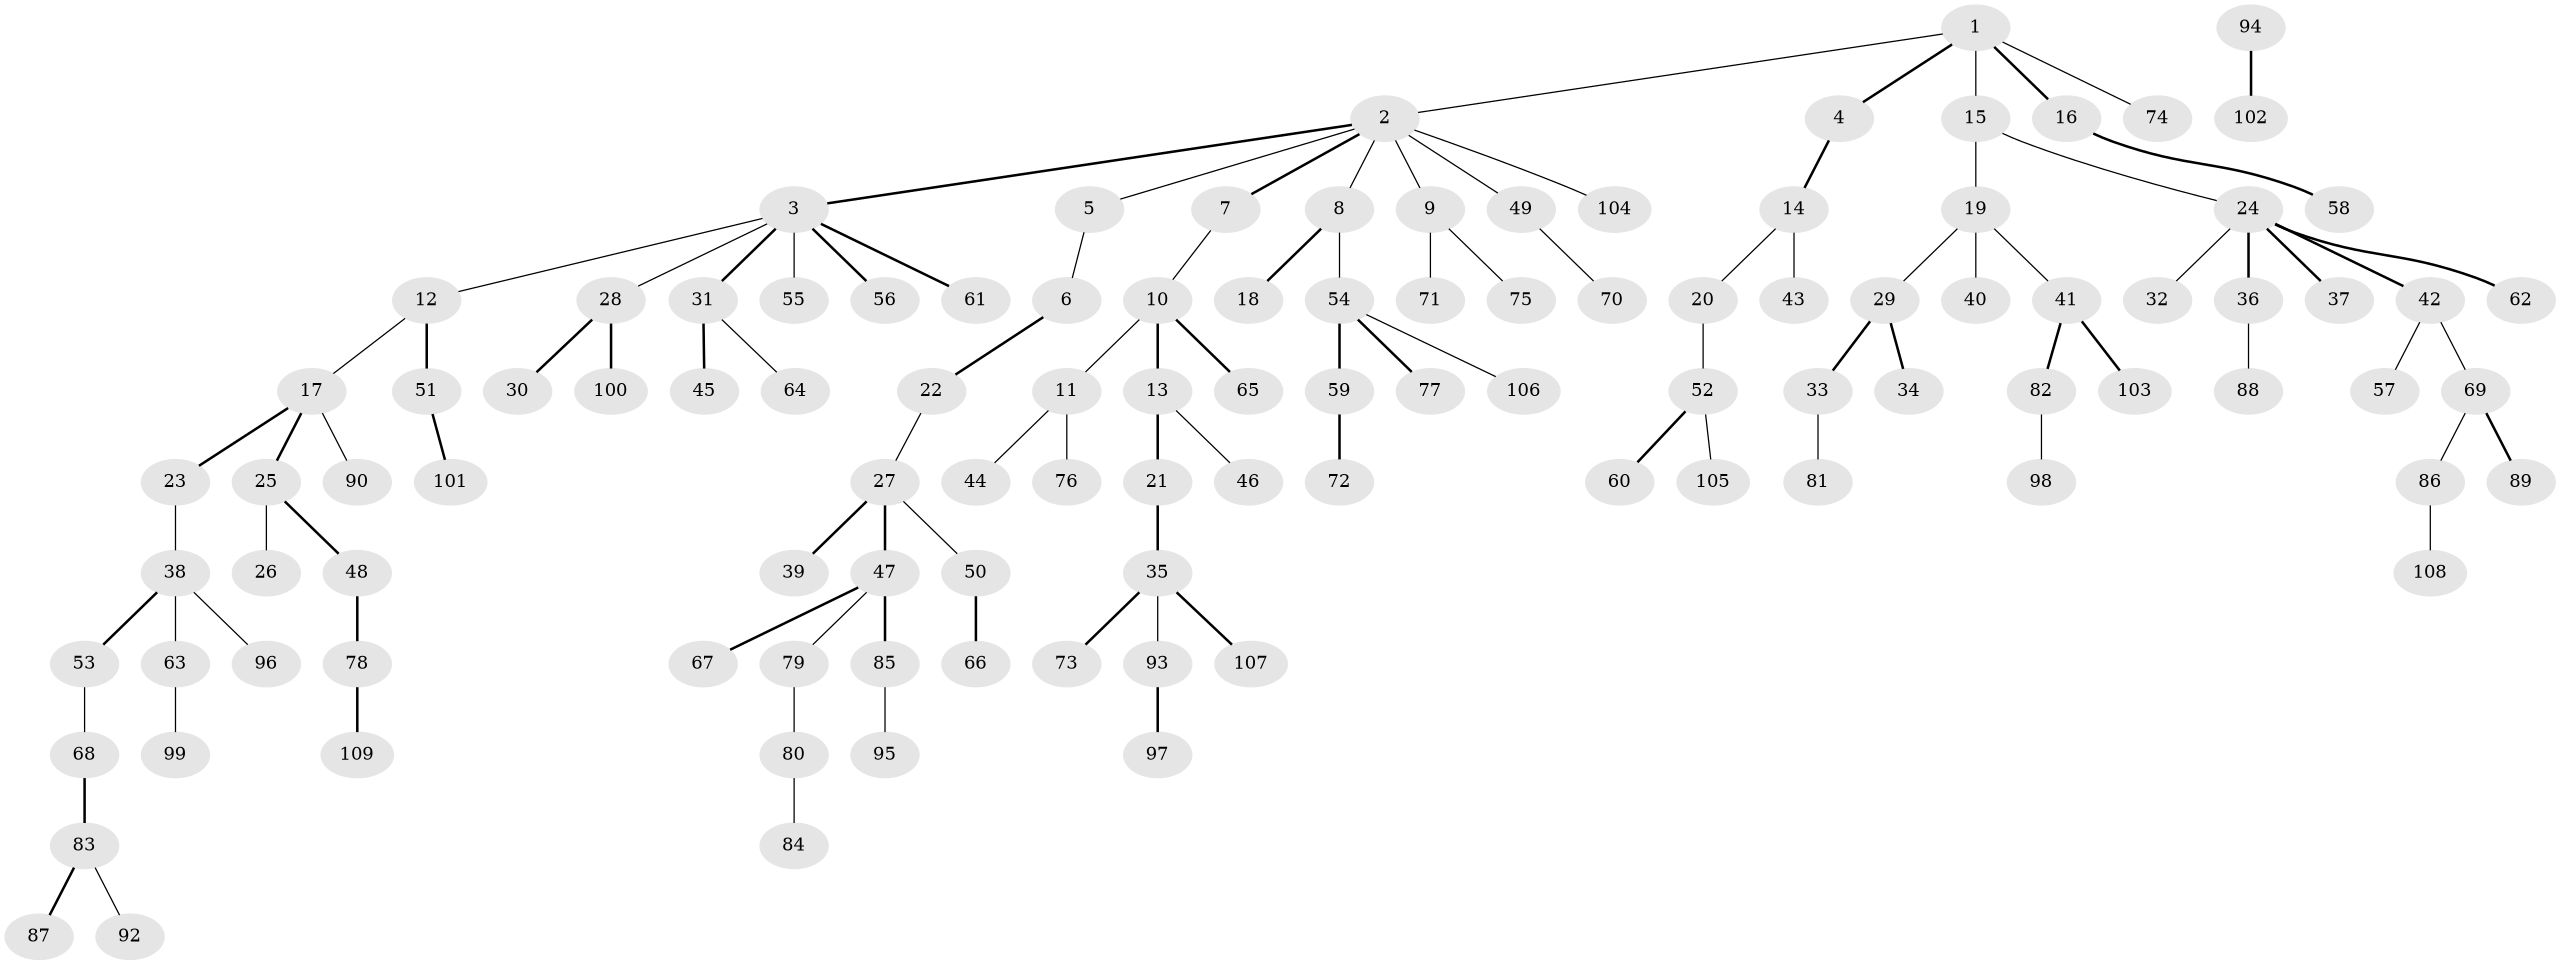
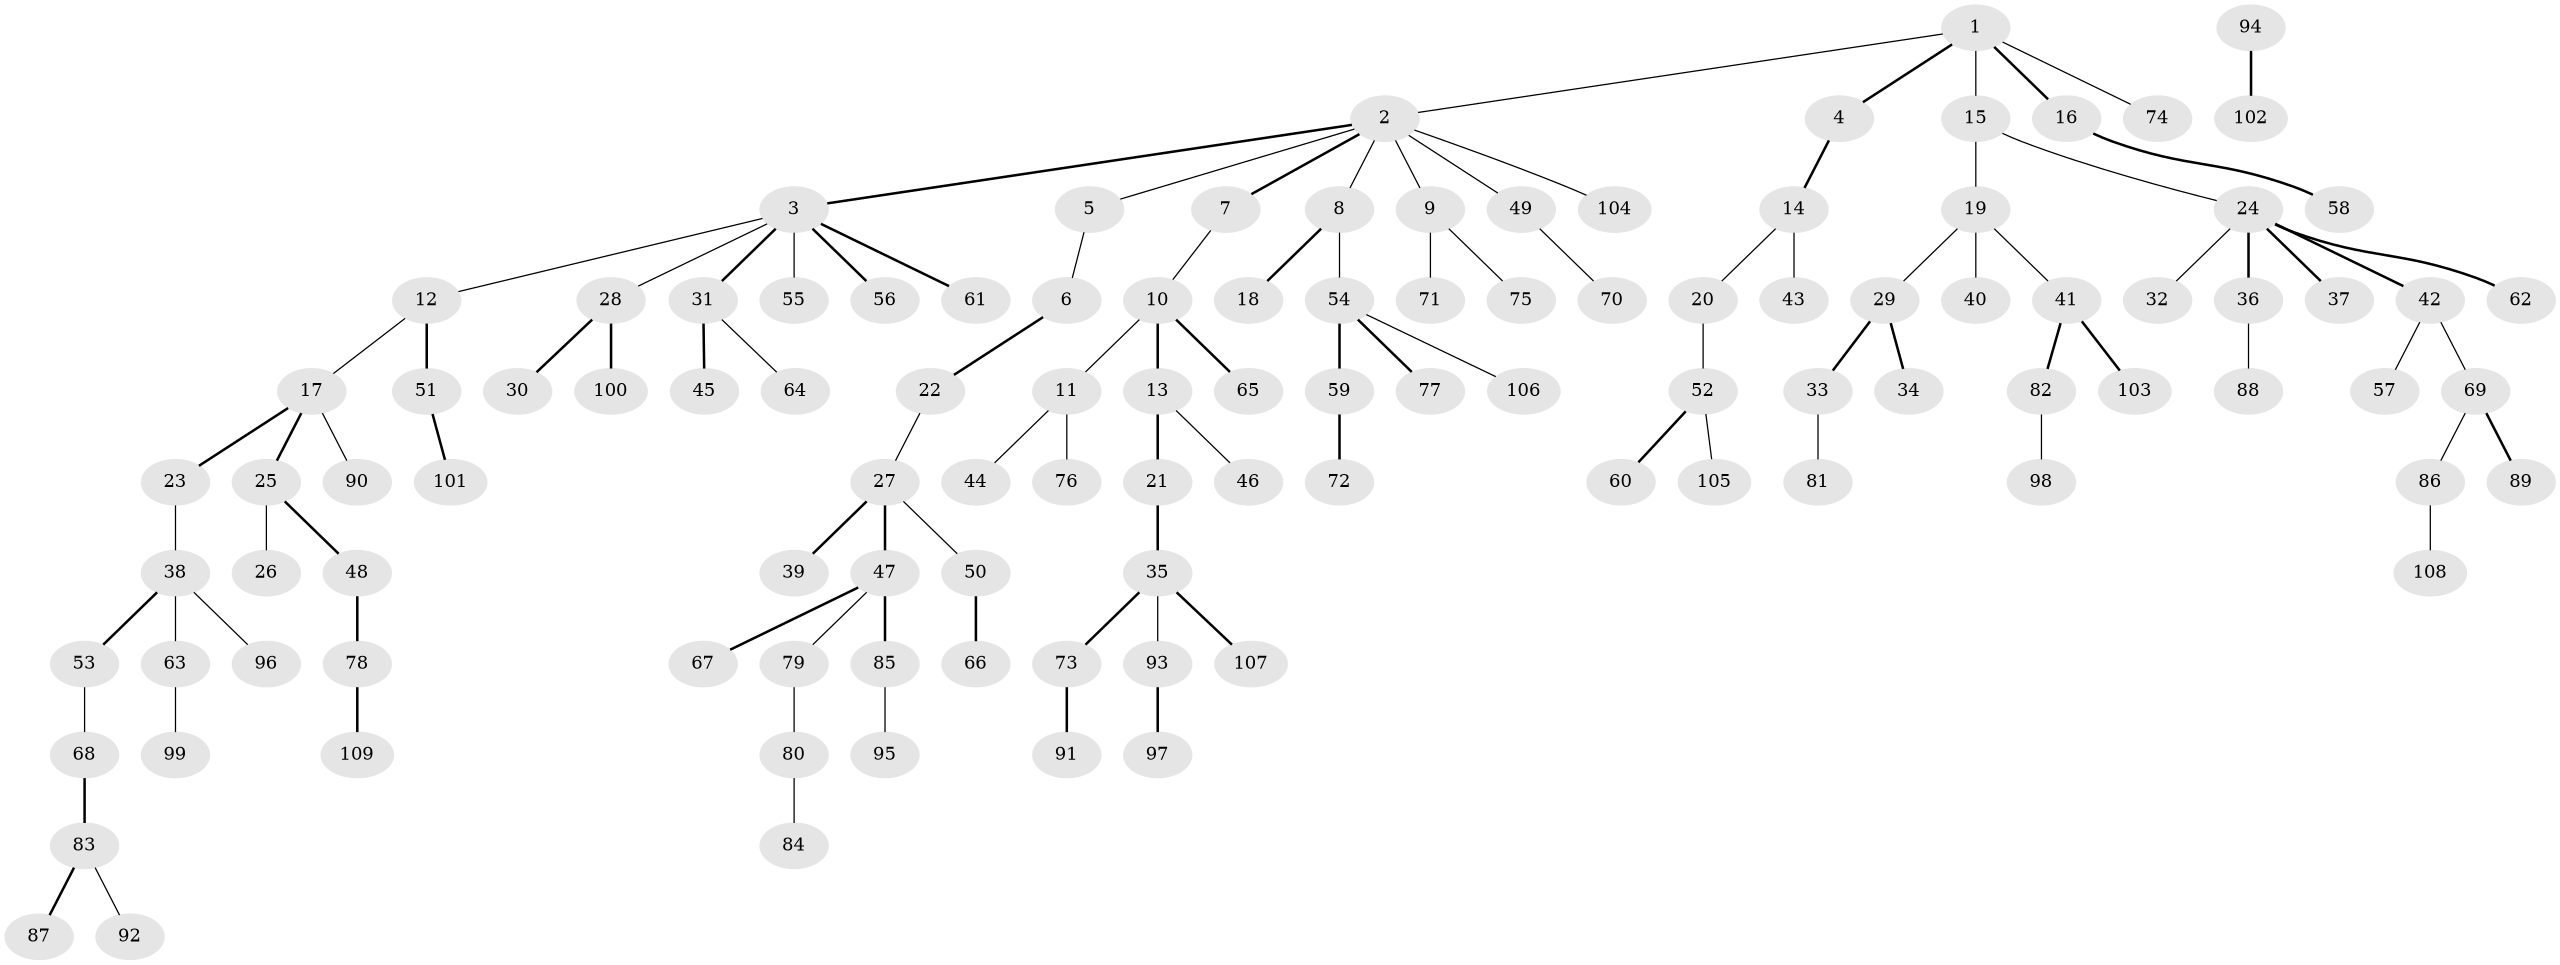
none -> (1067, 755)
